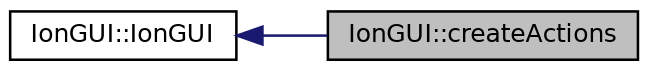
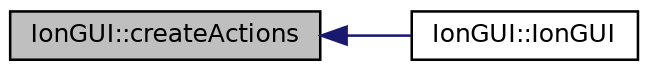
(295, 36) -> (379, 36)
